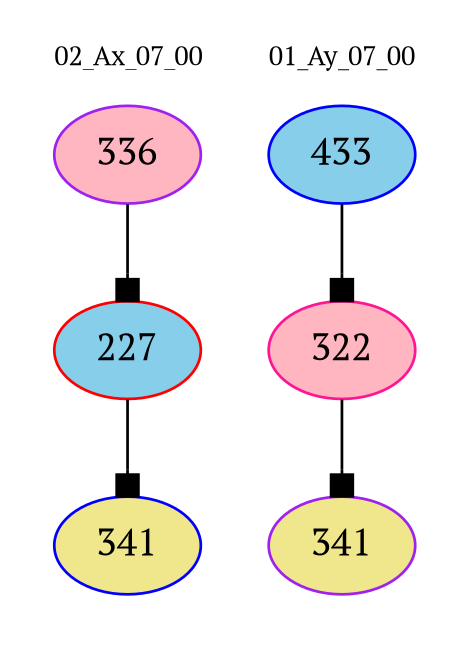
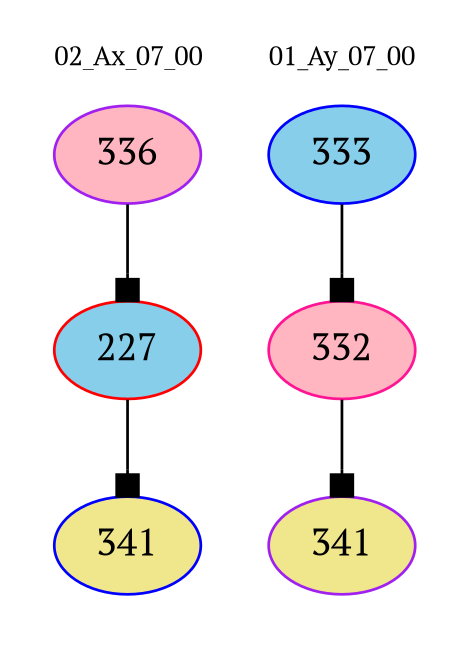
(342, 155) -> (342, 155)
(342, 350) -> (342, 350)
